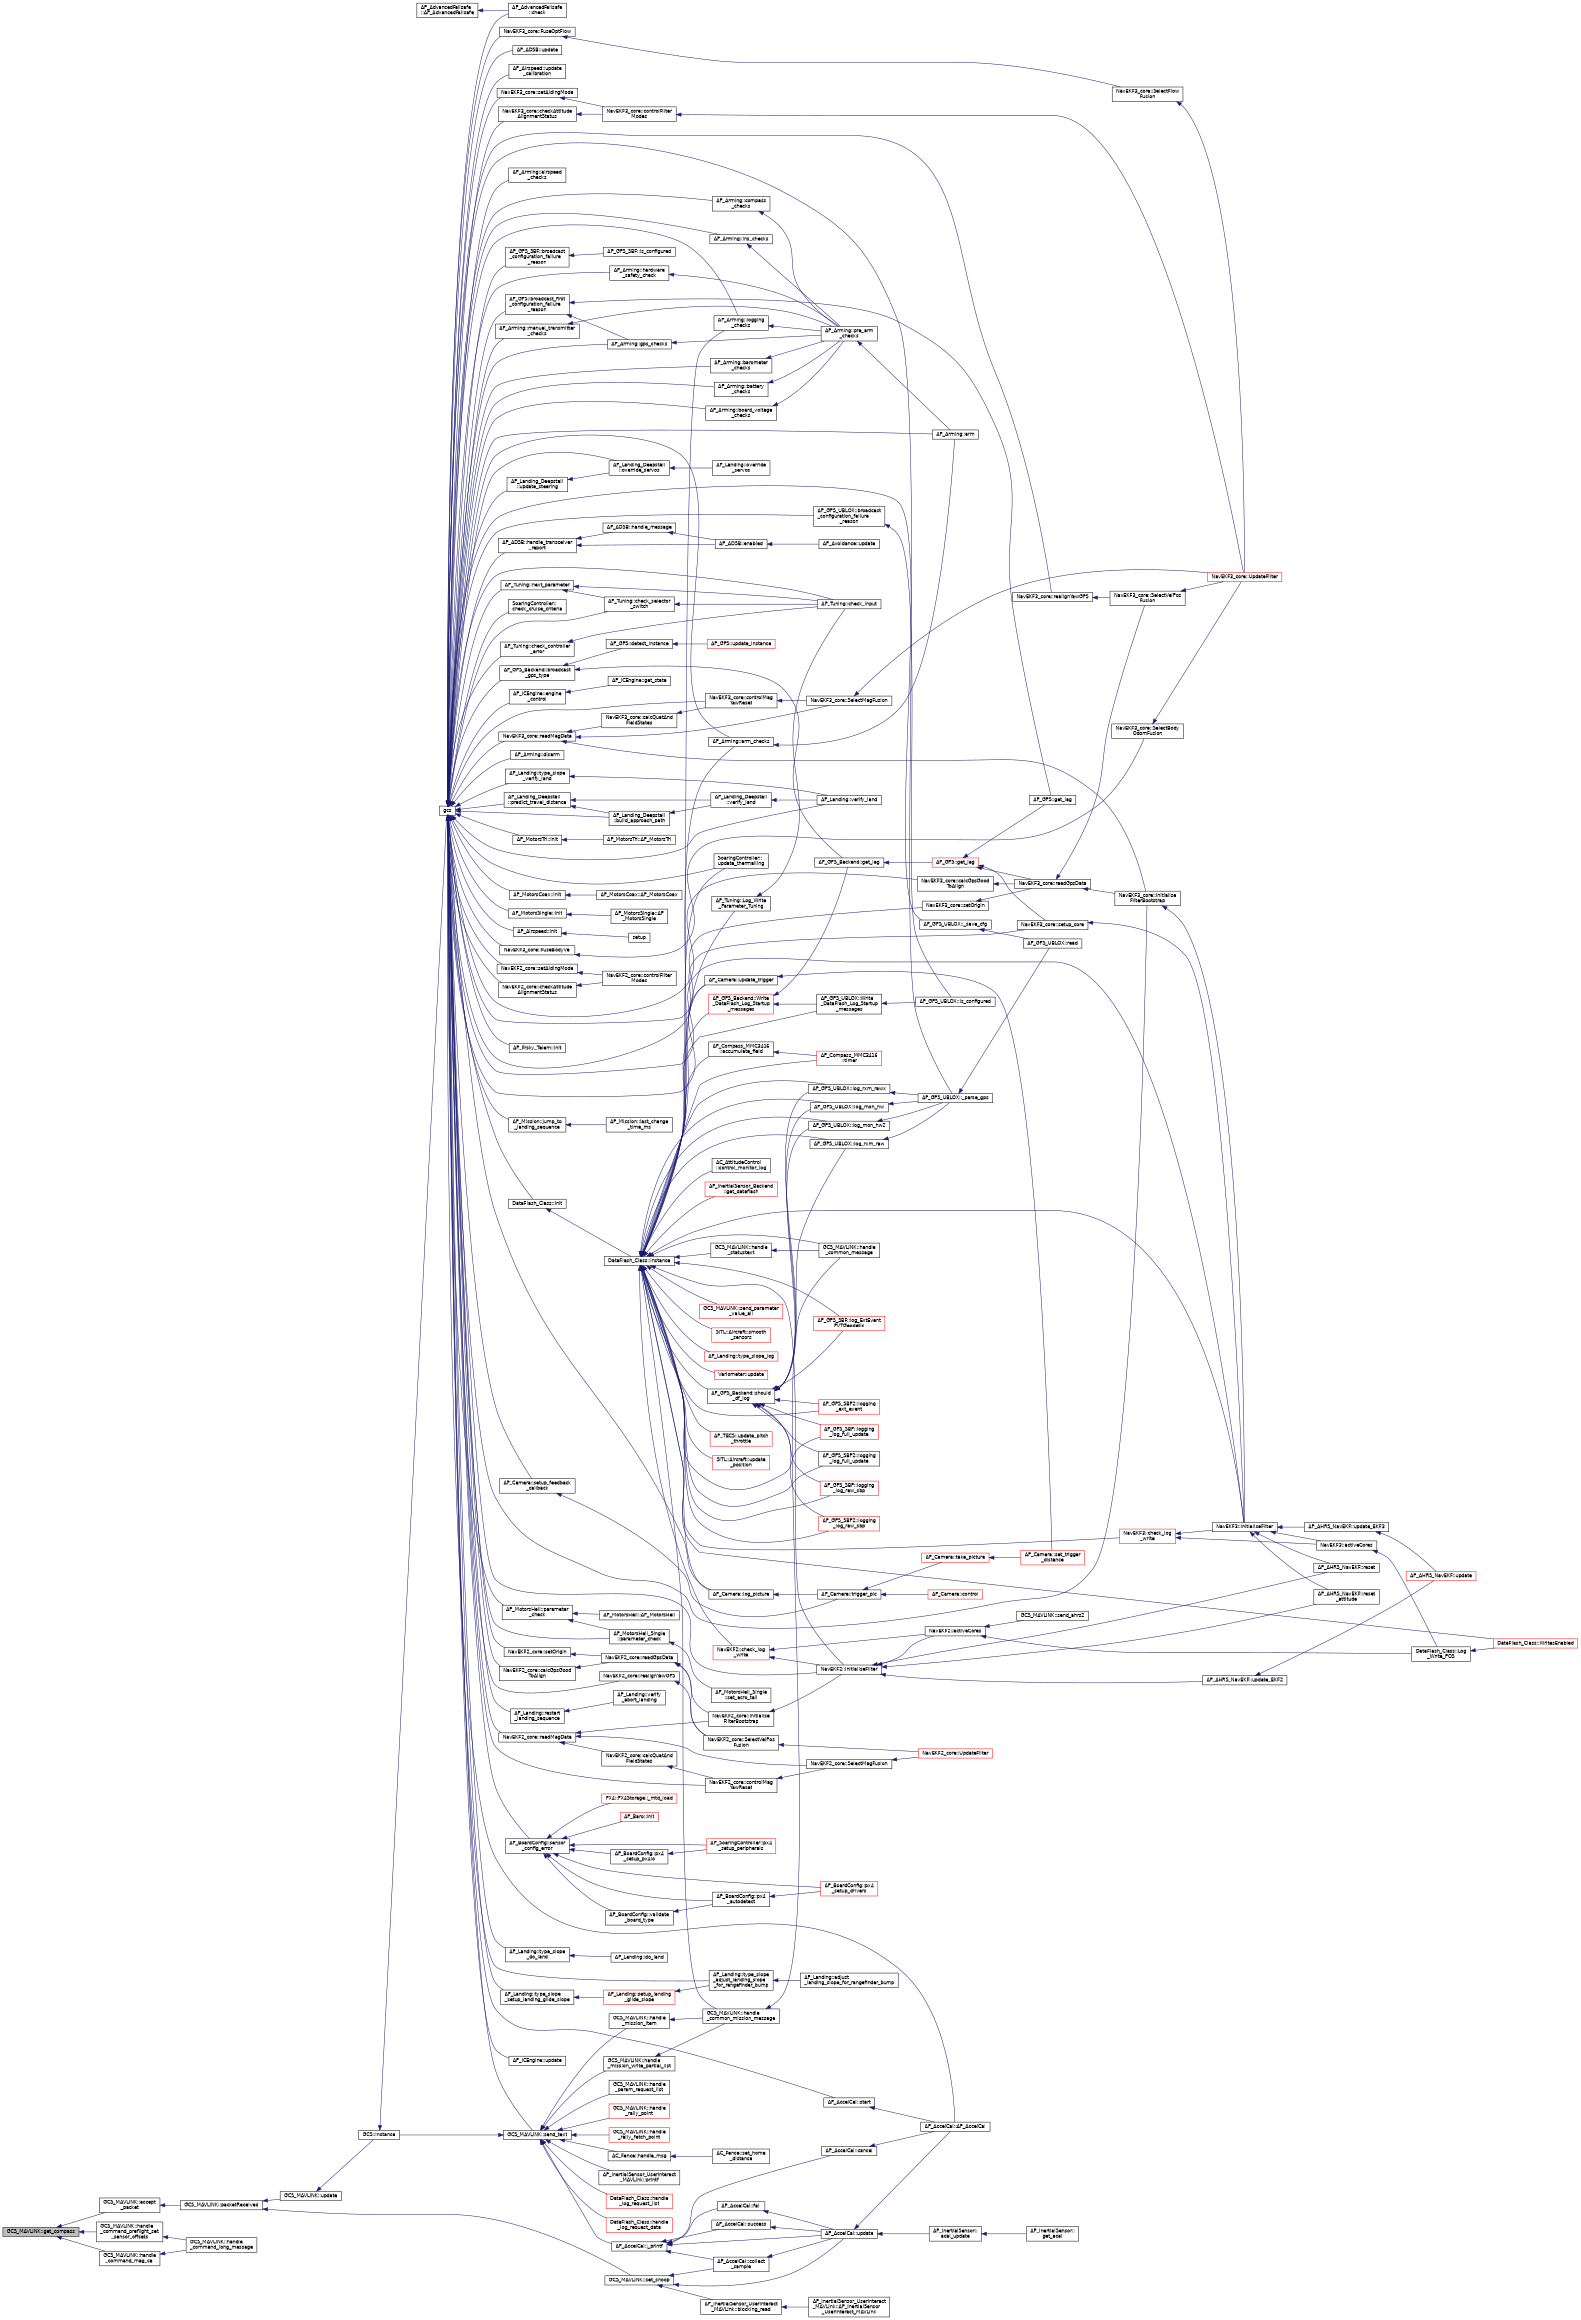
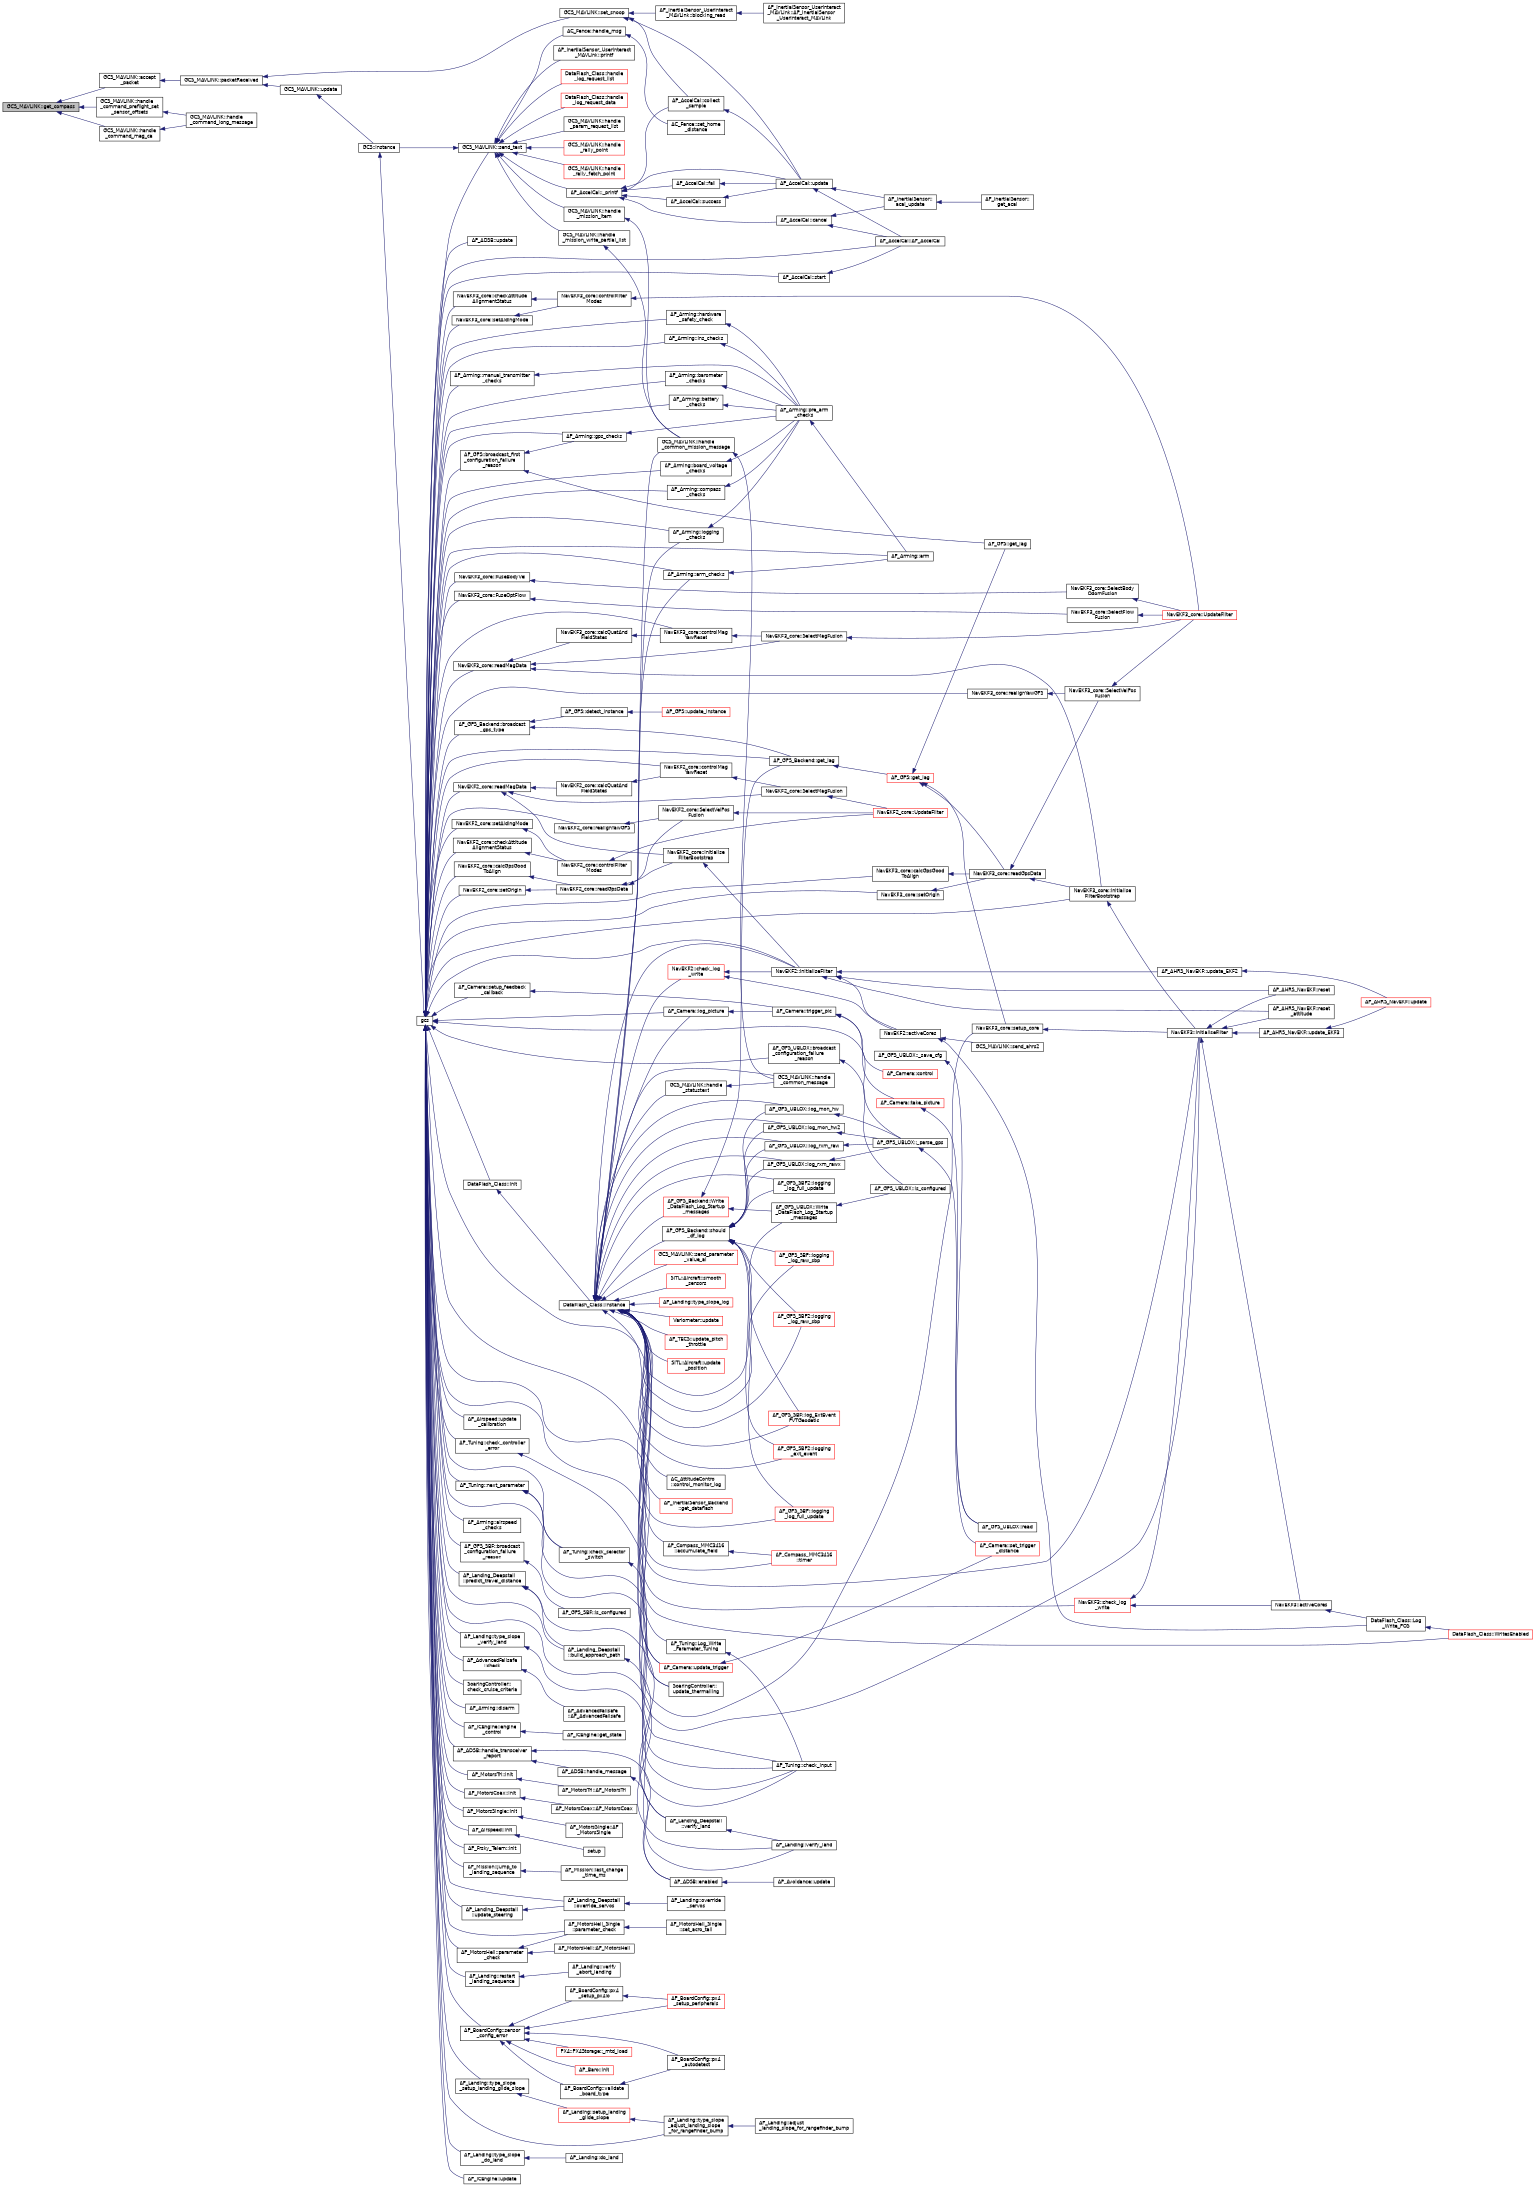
(495, 10) -> (544, 1690)
none -> (861, 211)
(763, 486) -> (483, 753)
none -> (735, 828)
(741, 980) -> (696, 1668)
(741, 1846) -> (696, 2001)
(849, 1889) -> none
